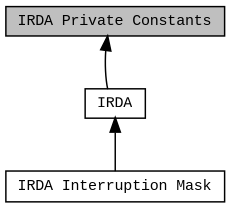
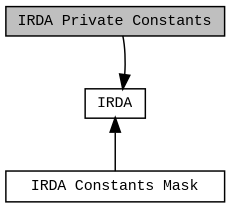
(106, 70) -> (125, 55)
(115, 186) -> (115, 186)
